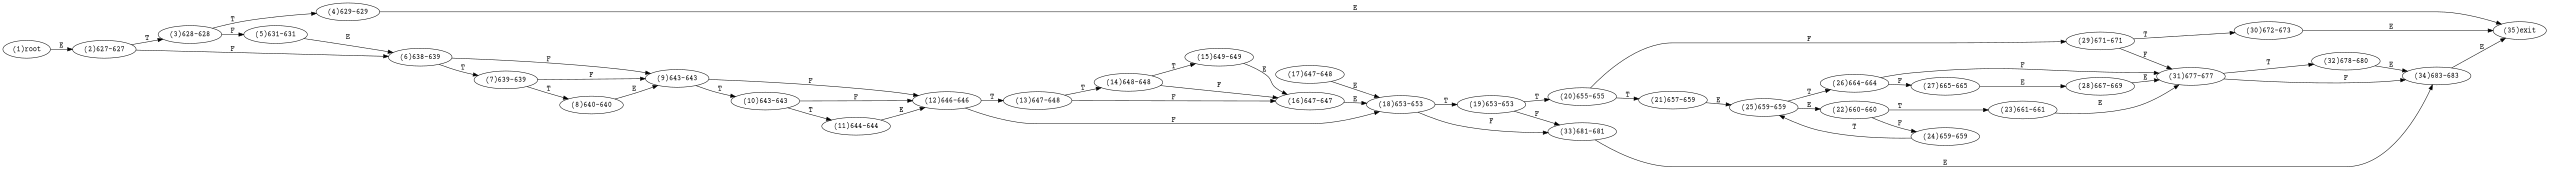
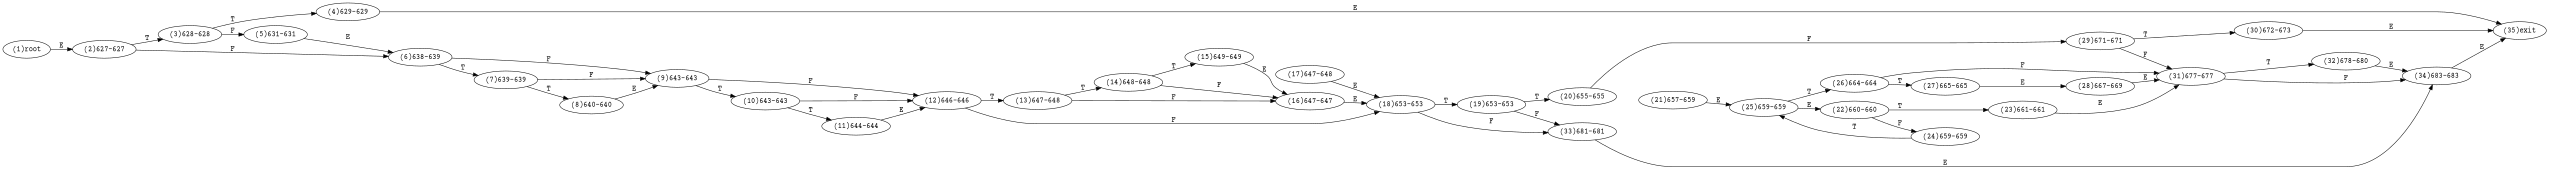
(1900, 81) -> (1900, 81)
(1625, 98) -> none
